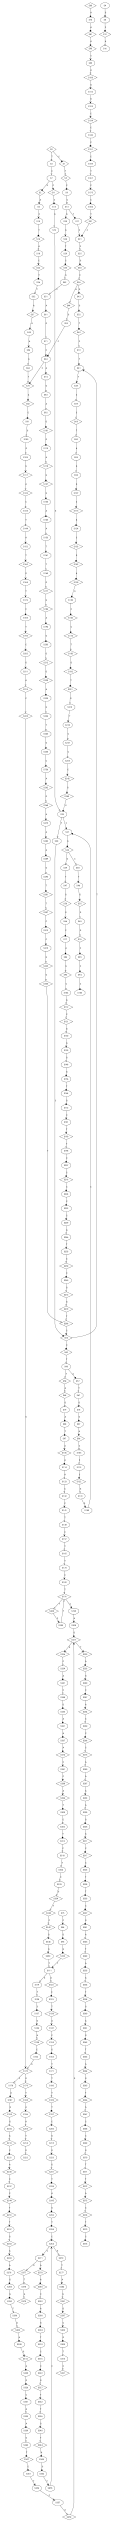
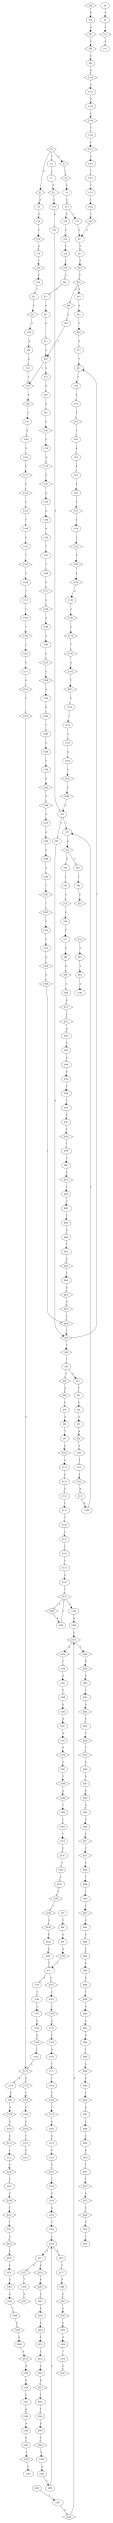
(46, 185) -> (43, 169)
(80, 921) -> none
(32, 2480) -> none
